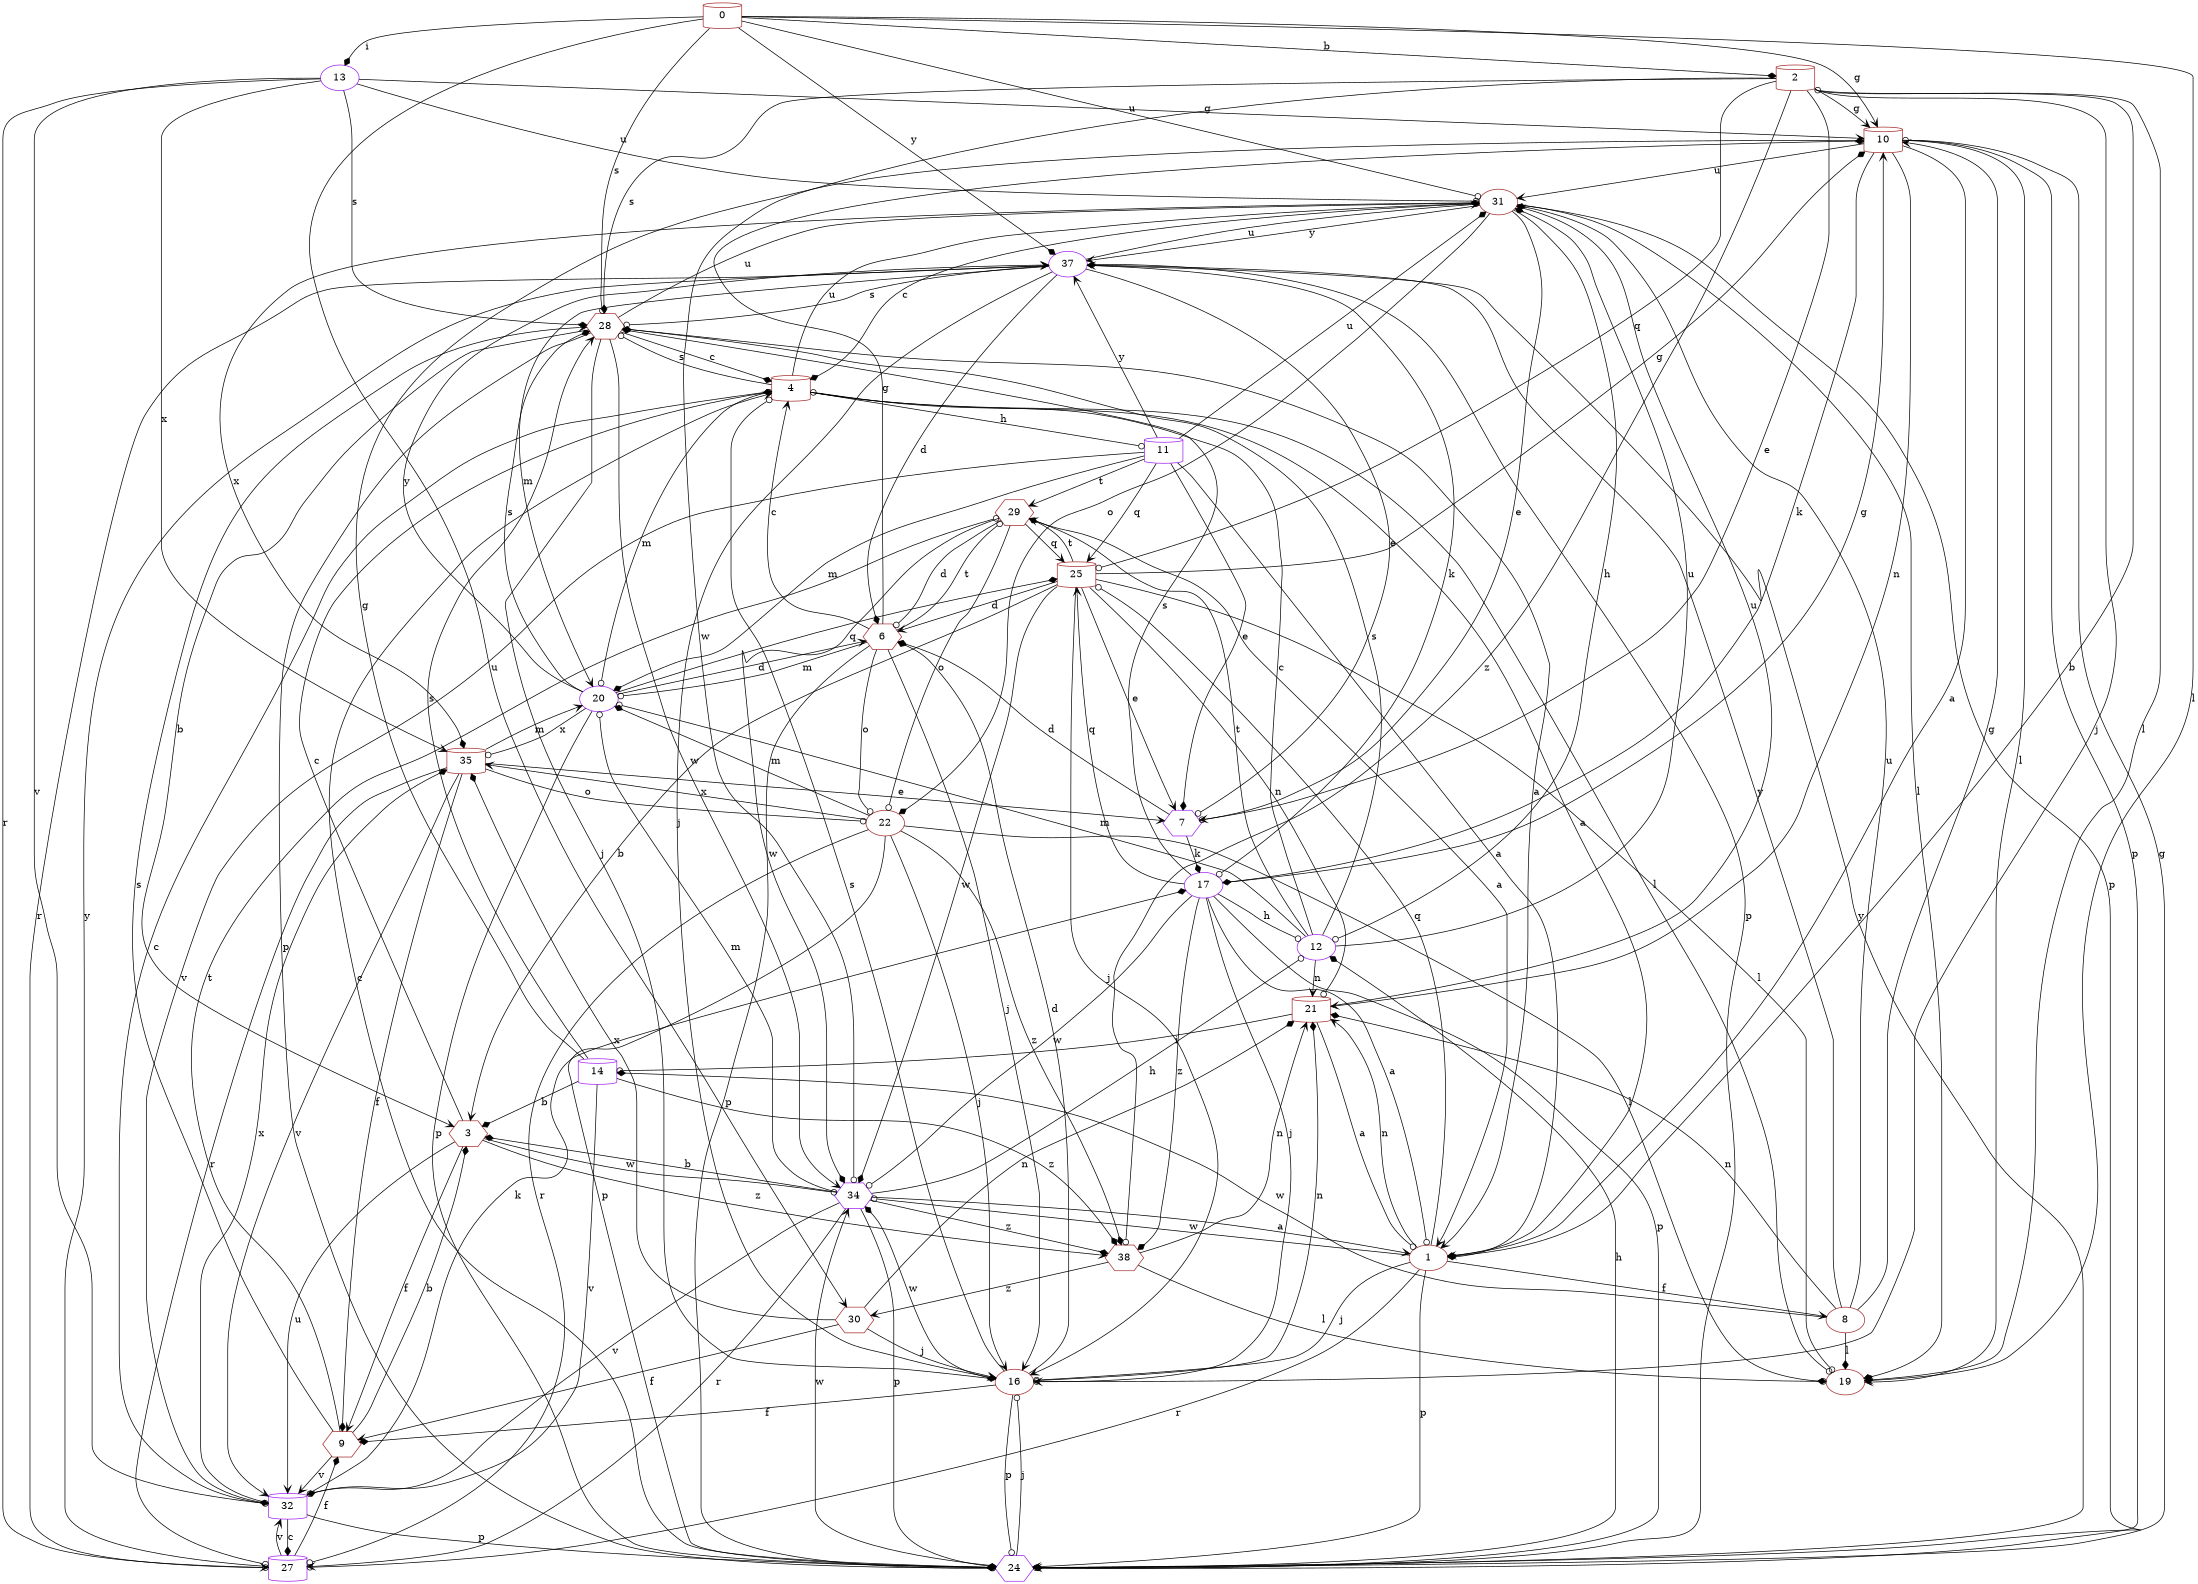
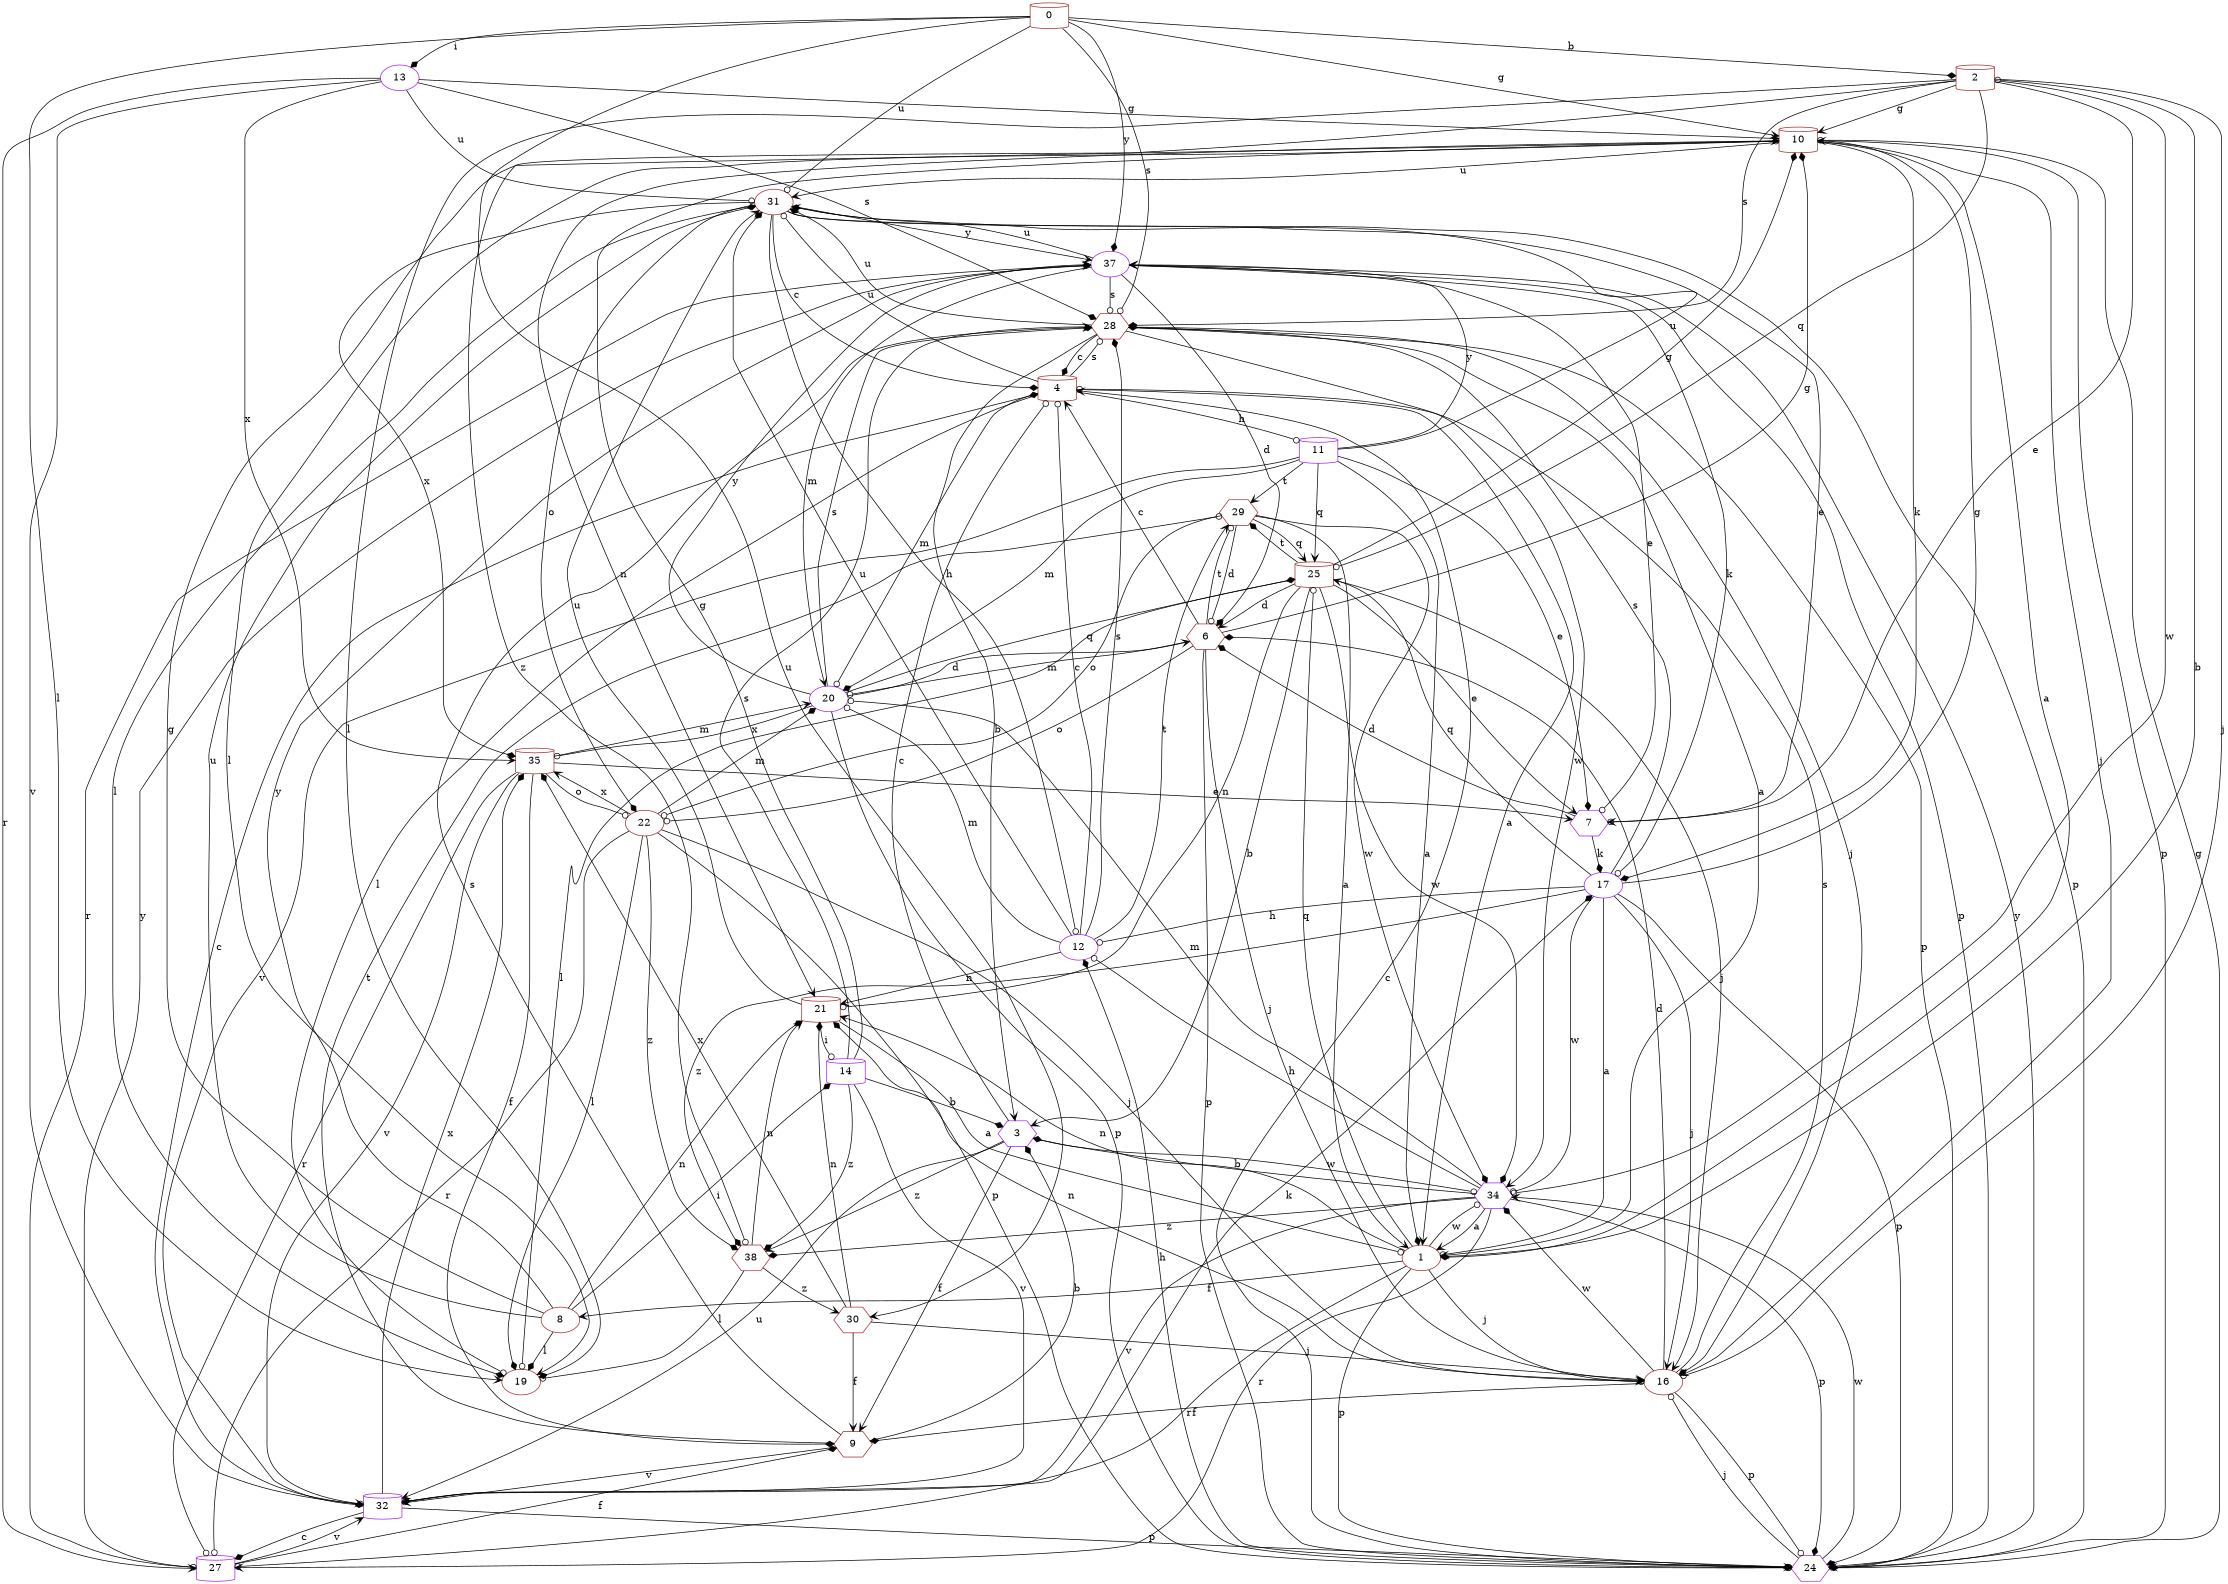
(677, 825) -> (2098, 761)
(468, 1134) -> (1017, 1134)
(1280, 1196) -> (719, 1196)
